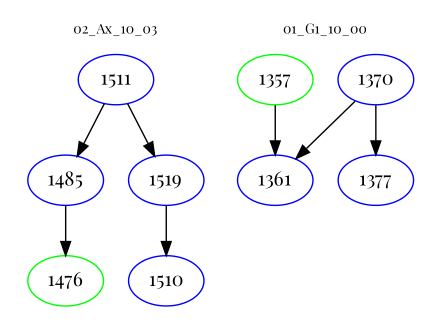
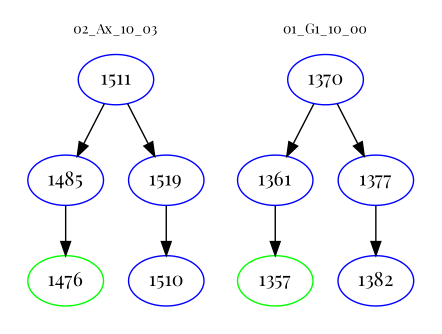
(275, 123) -> (275, 224)
none -> (376, 281)
